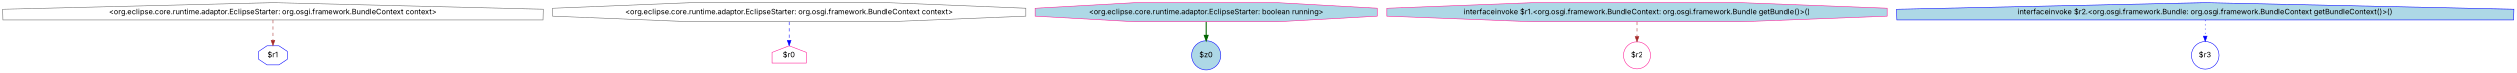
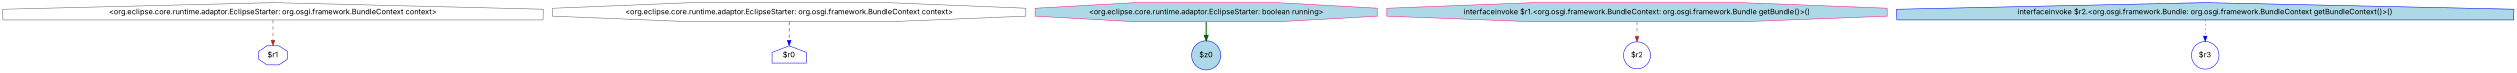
(789, 55) -> (789, 55)
(1637, 55) -> (1637, 55)
